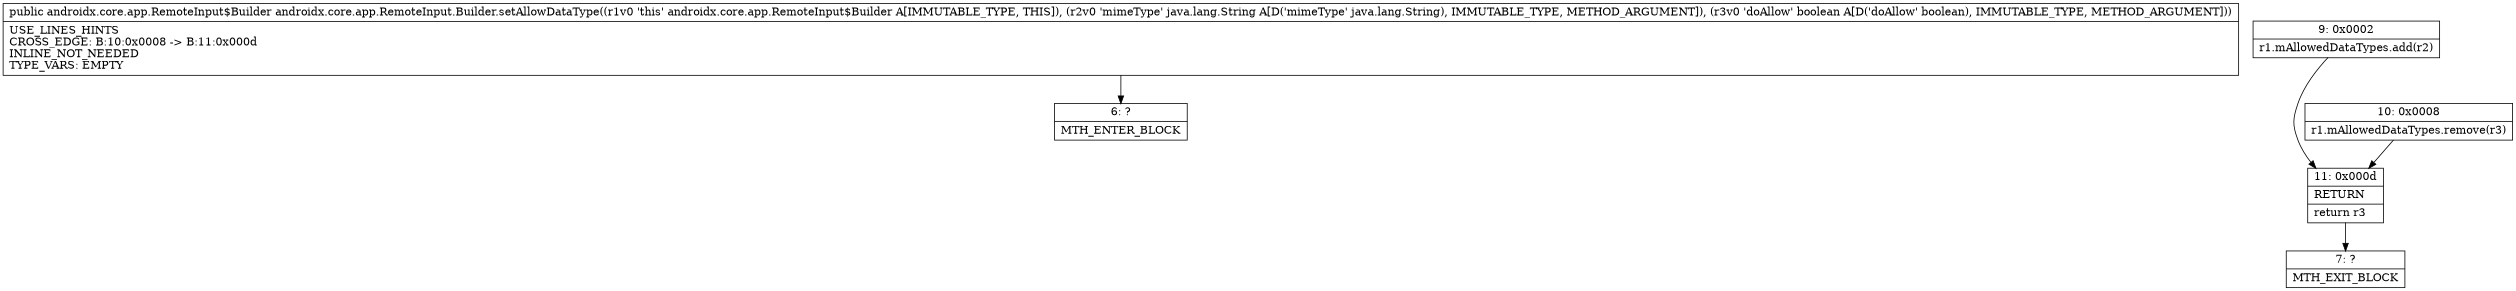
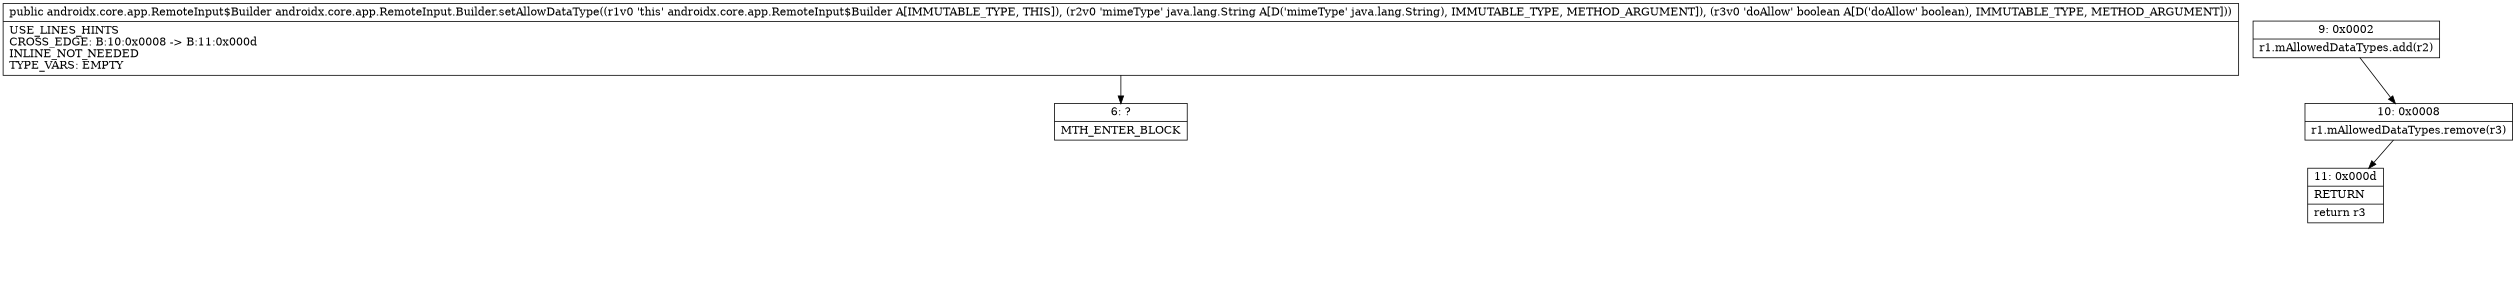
(2297, 107) -> (2375, 77)
(2346, 269) -> none
